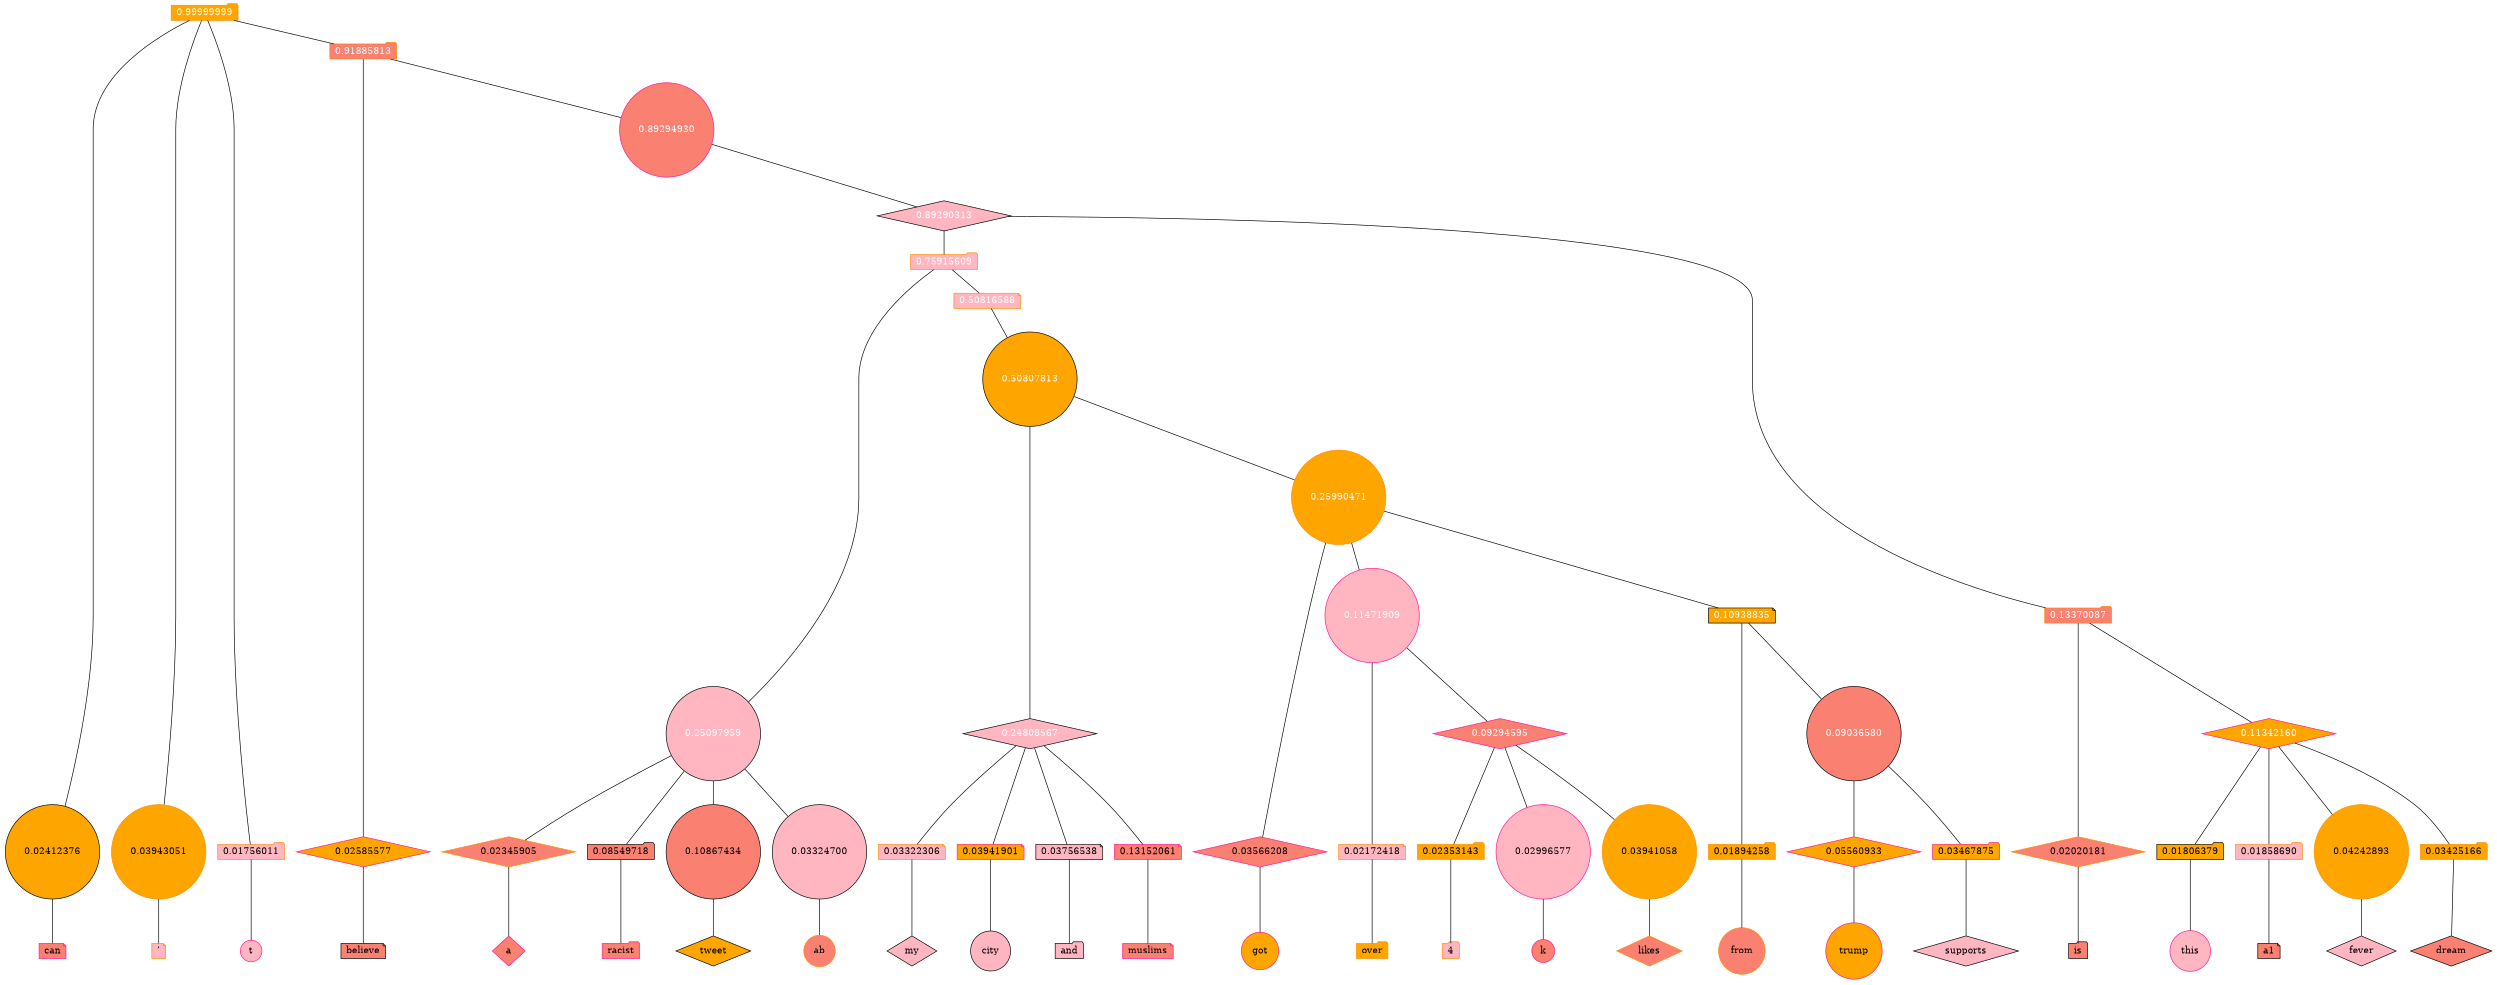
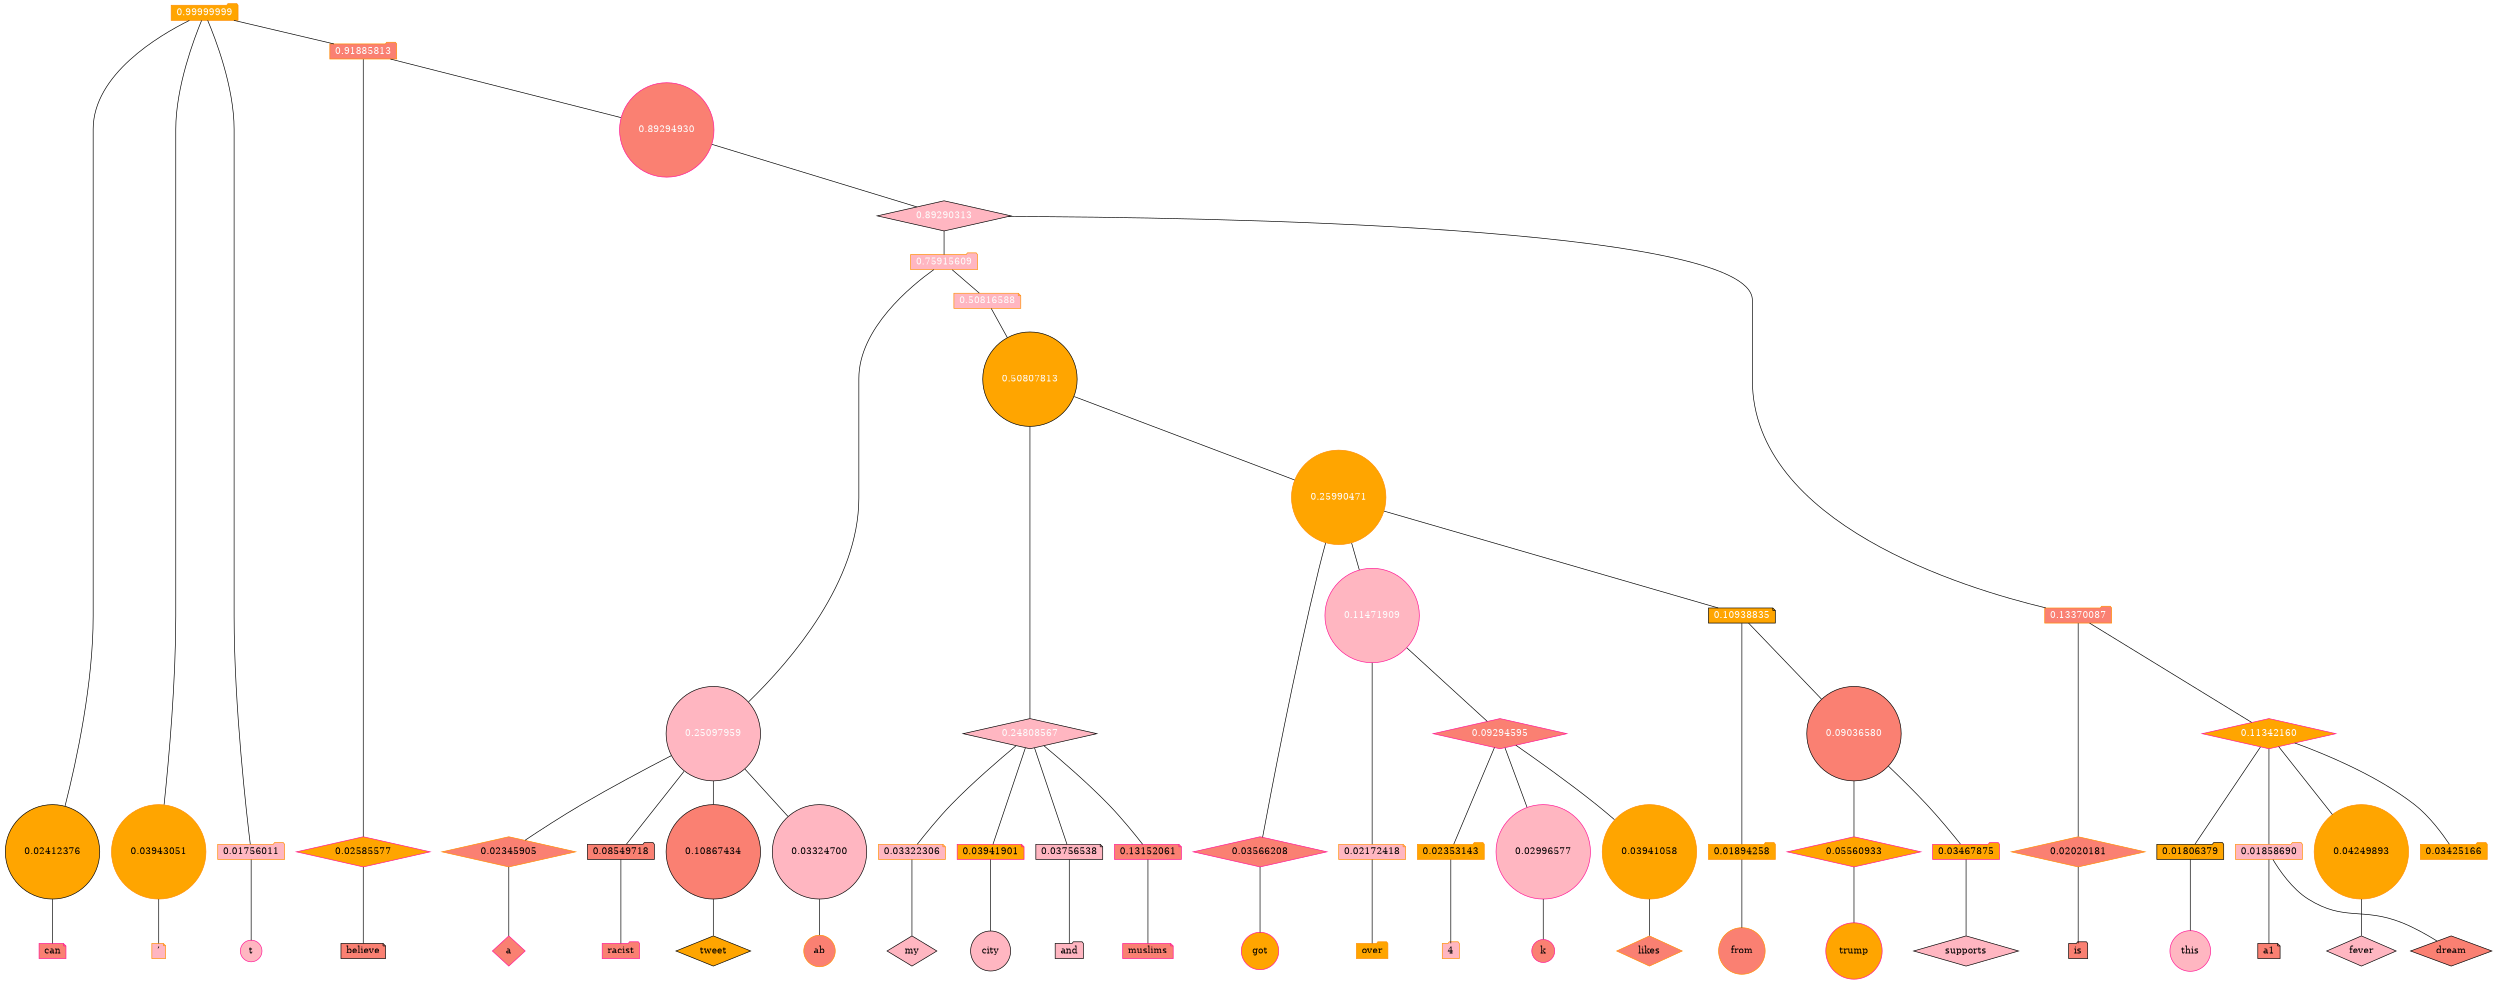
(2361, 852) -> (2361, 852)
(2453, 898) -> (2347, 913)
